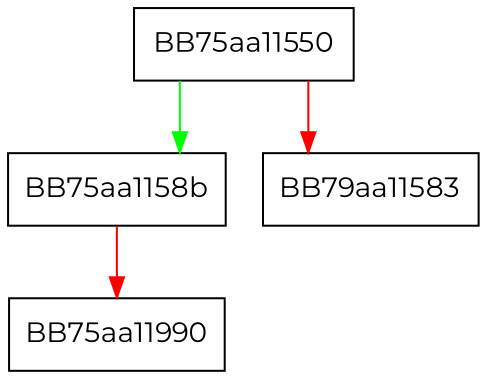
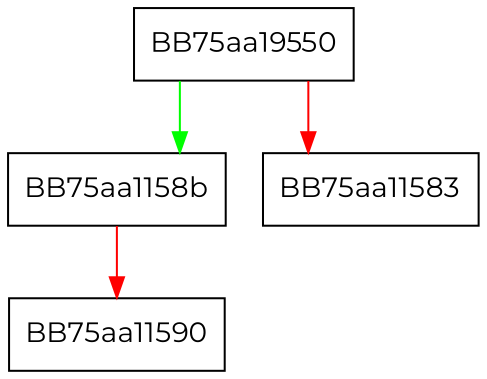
(244, 44) -> (244, 44)
(371, 189) -> (371, 189)
(117, 335) -> (117, 335)
